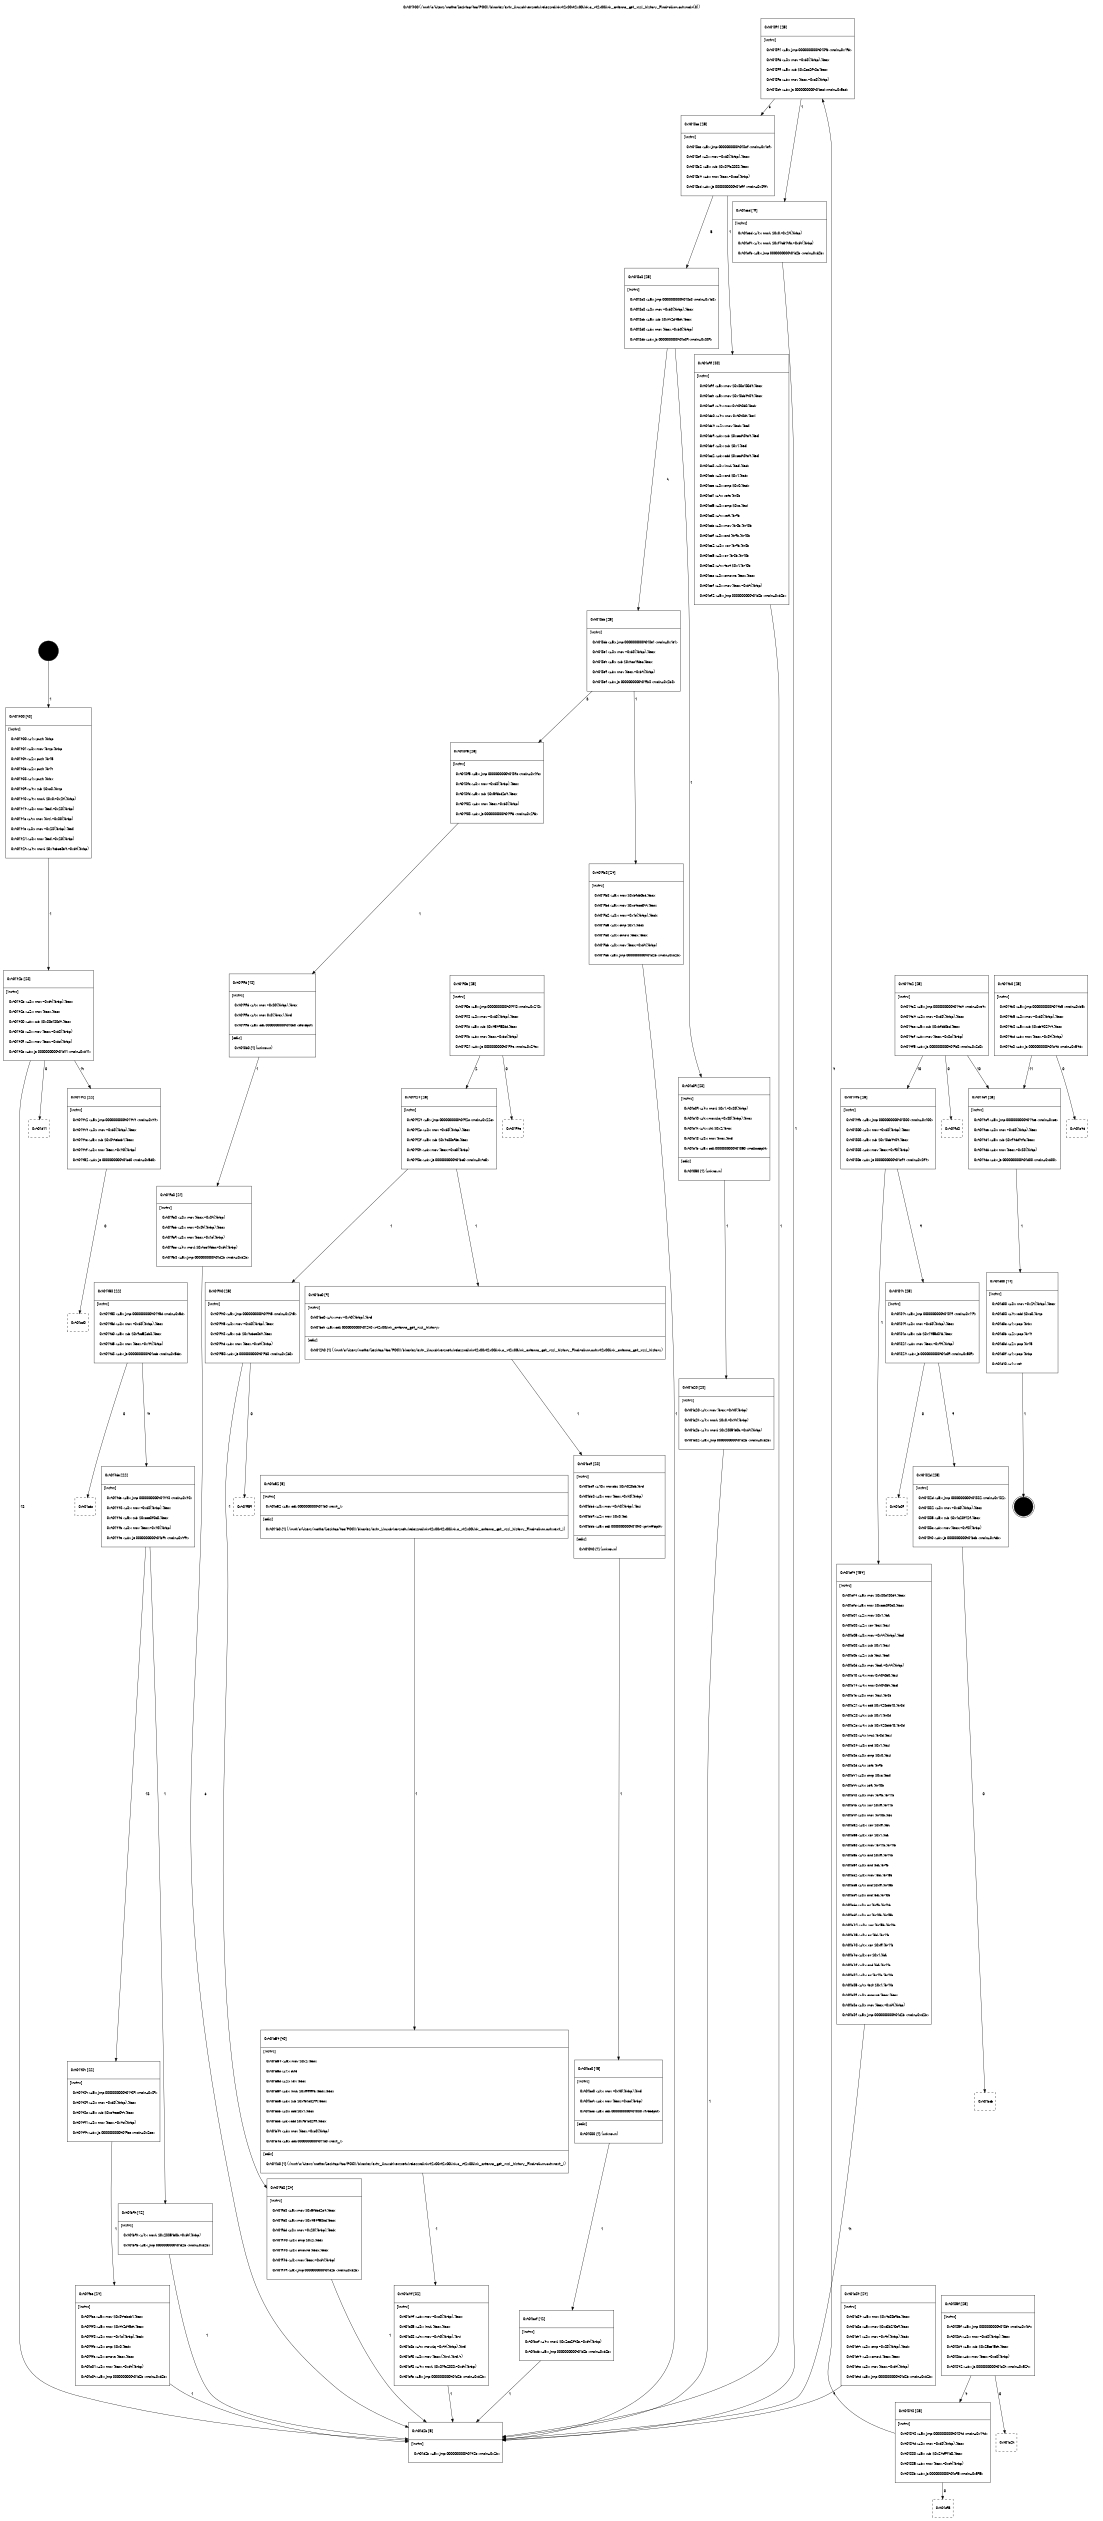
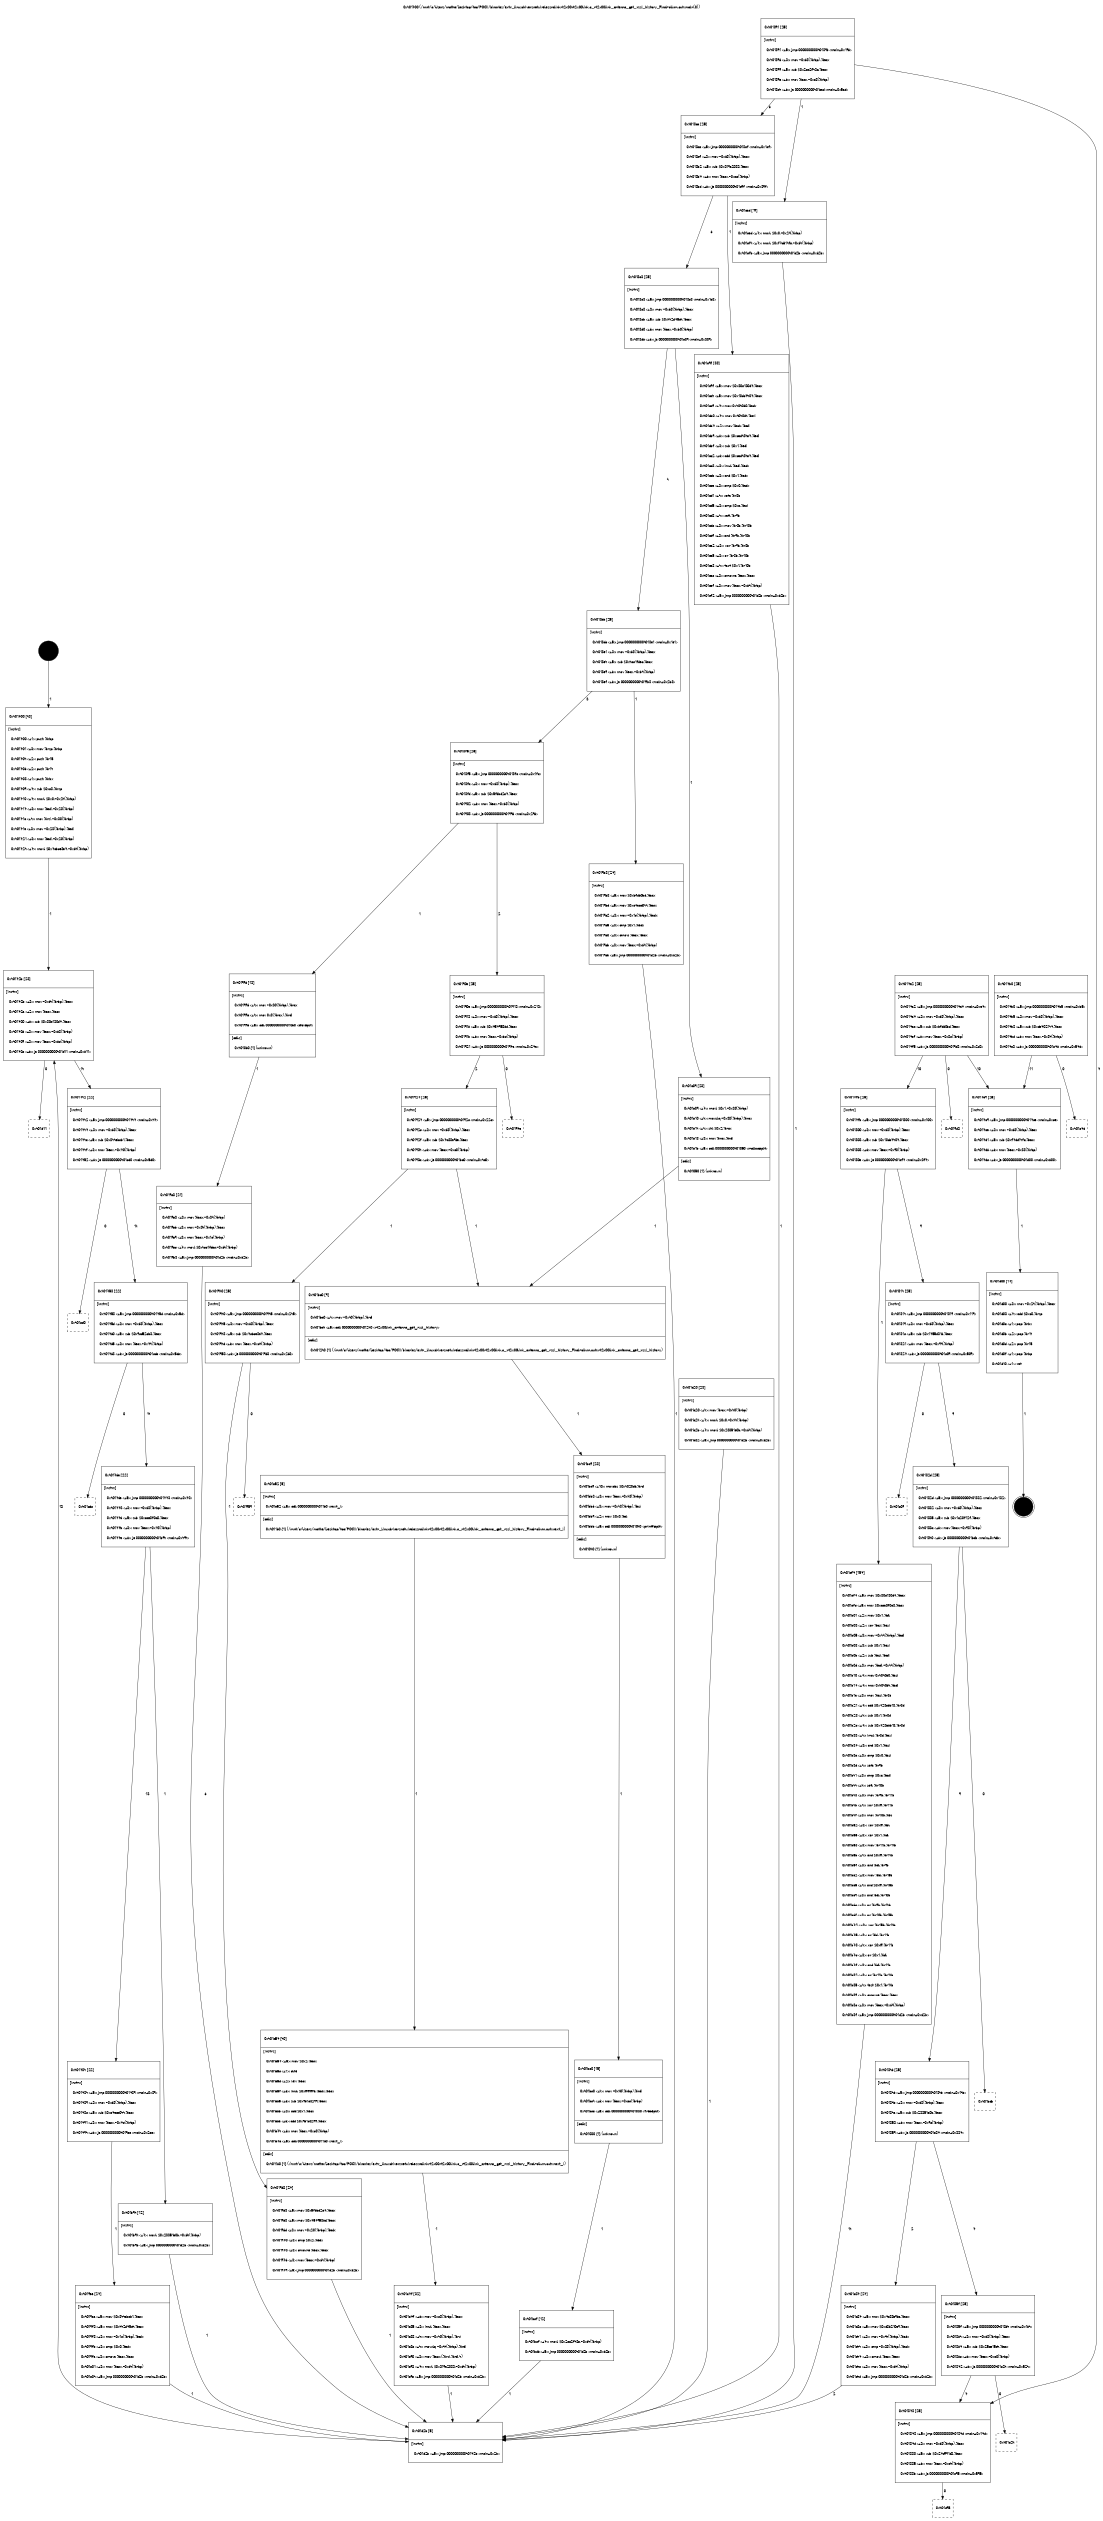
(711, 232) -> (711, 232)
none -> (497, 898)
none -> (127, 1224)
(725, 1278) -> (605, 1225)
(832, 1285) -> (1097, 1178)
(19, 1909) -> (58, 1899)
none -> (922, 2102)
(834, 2394) -> (834, 2394)
